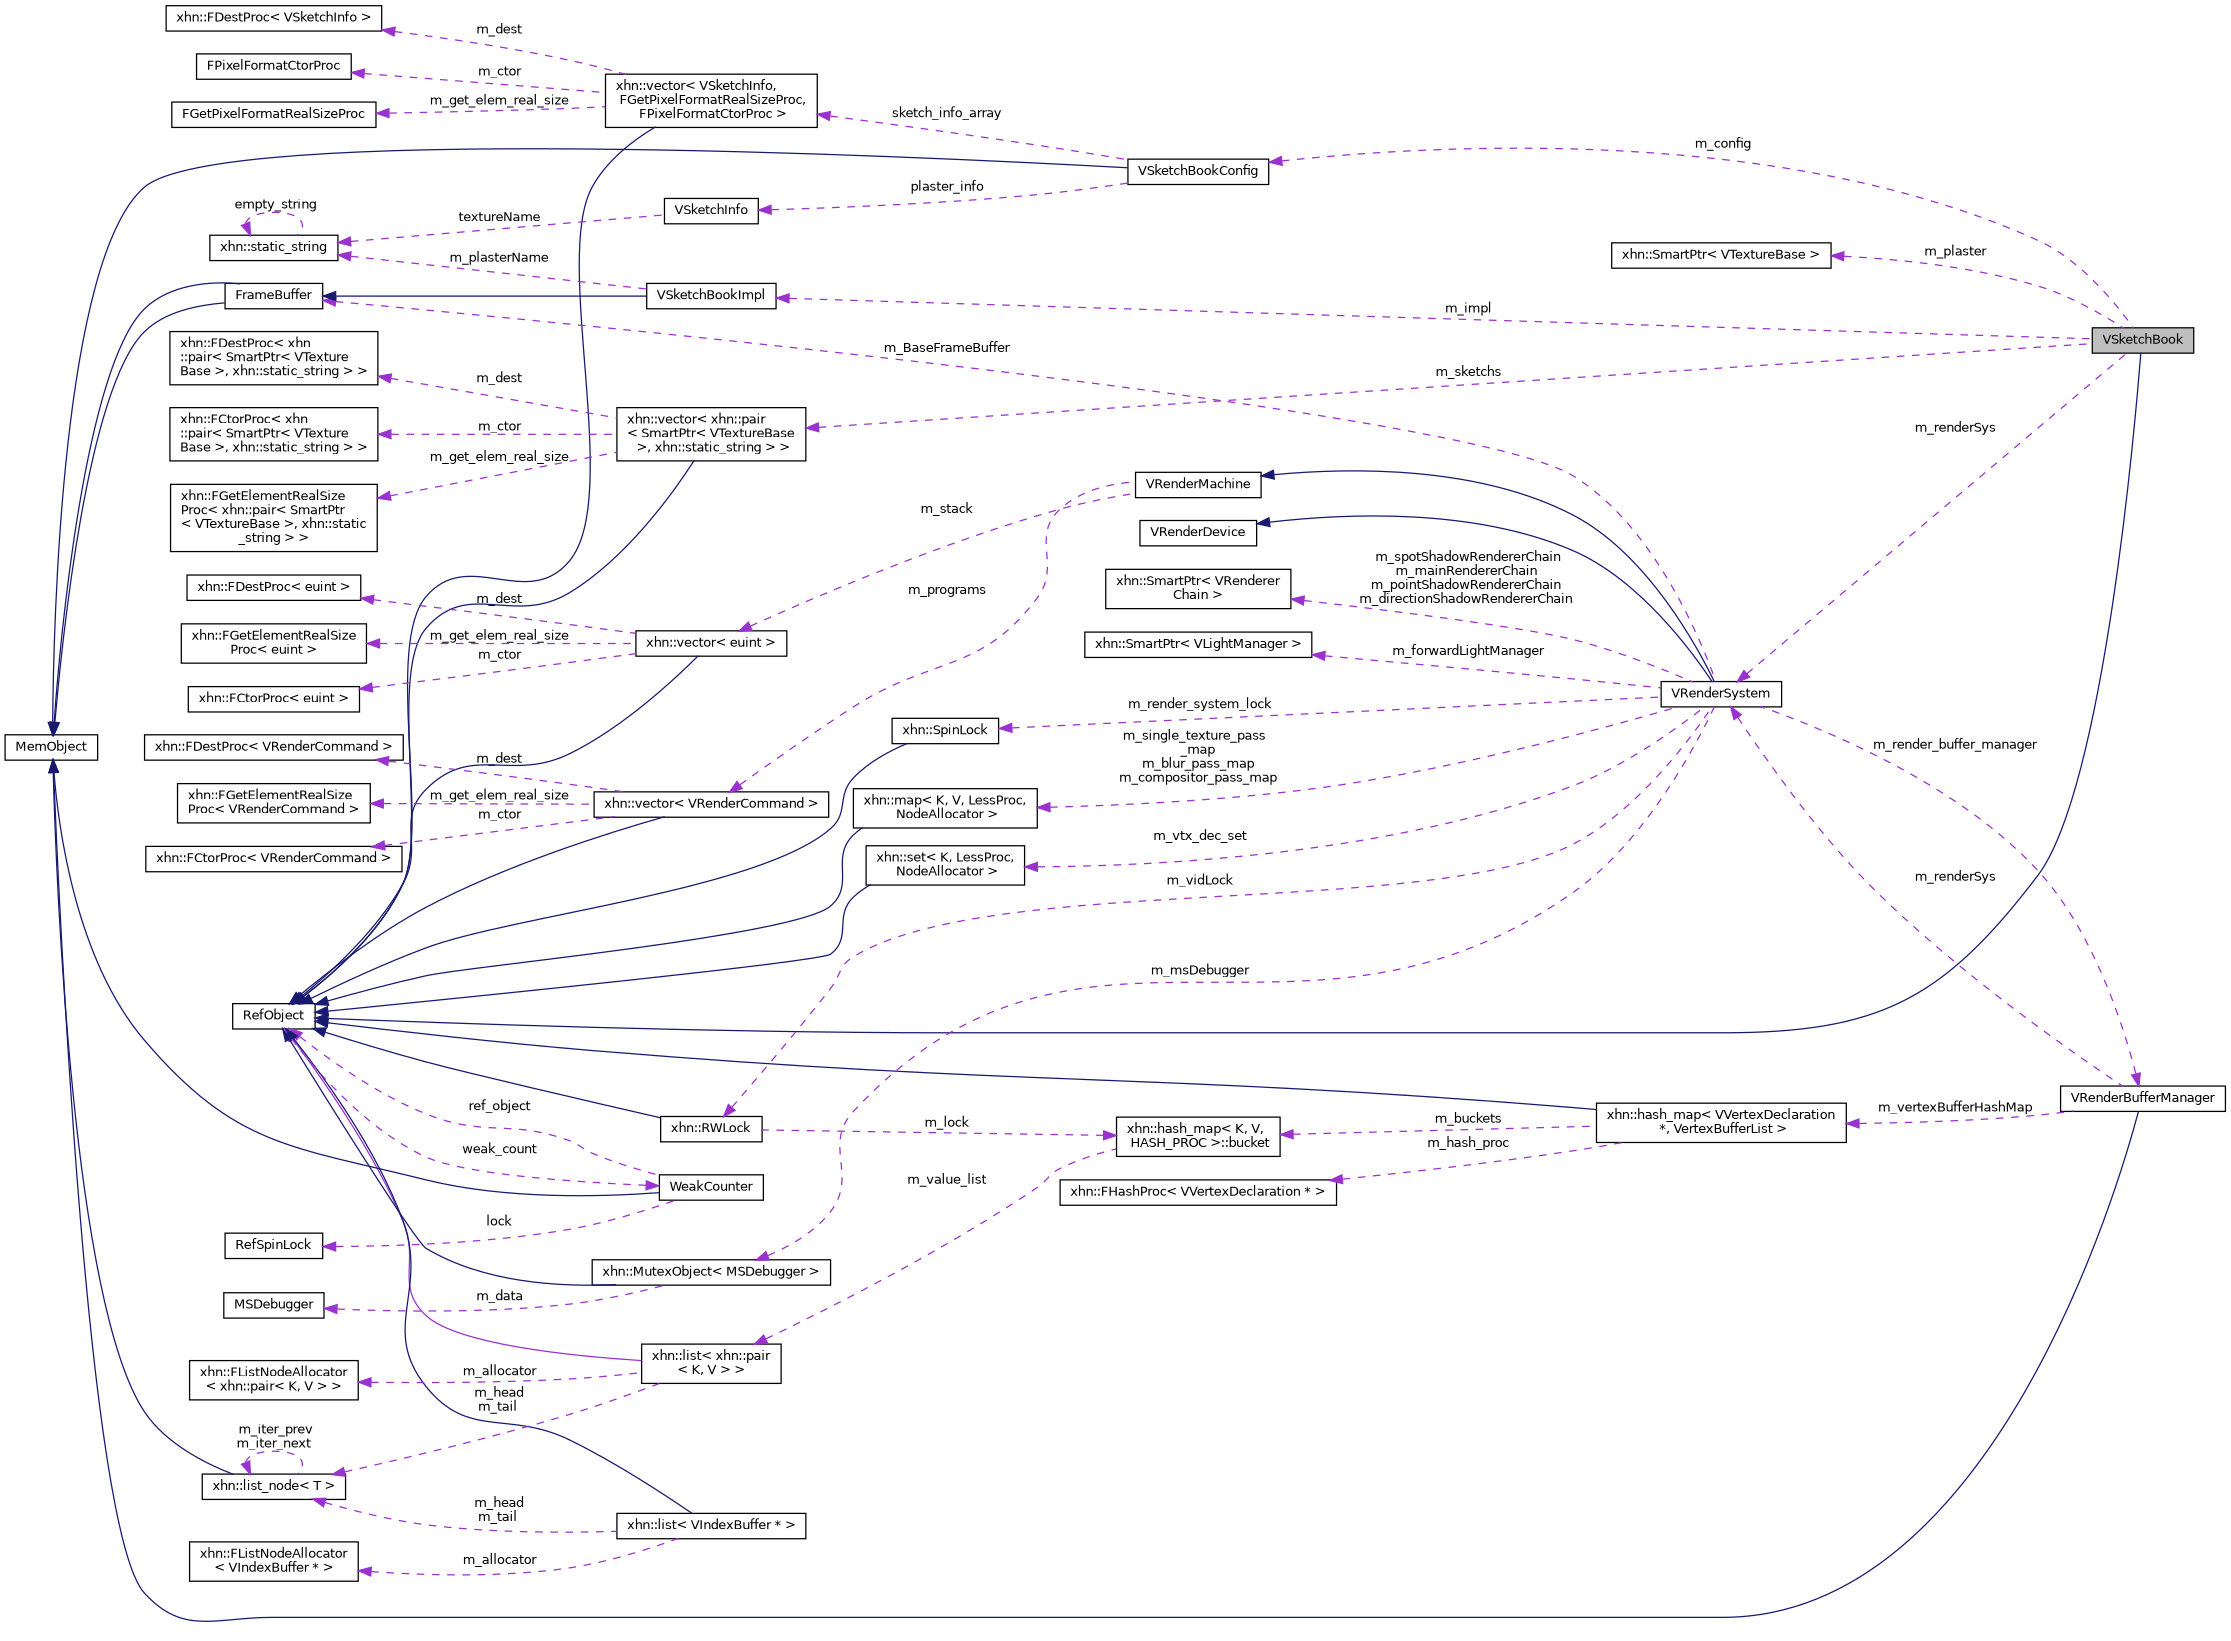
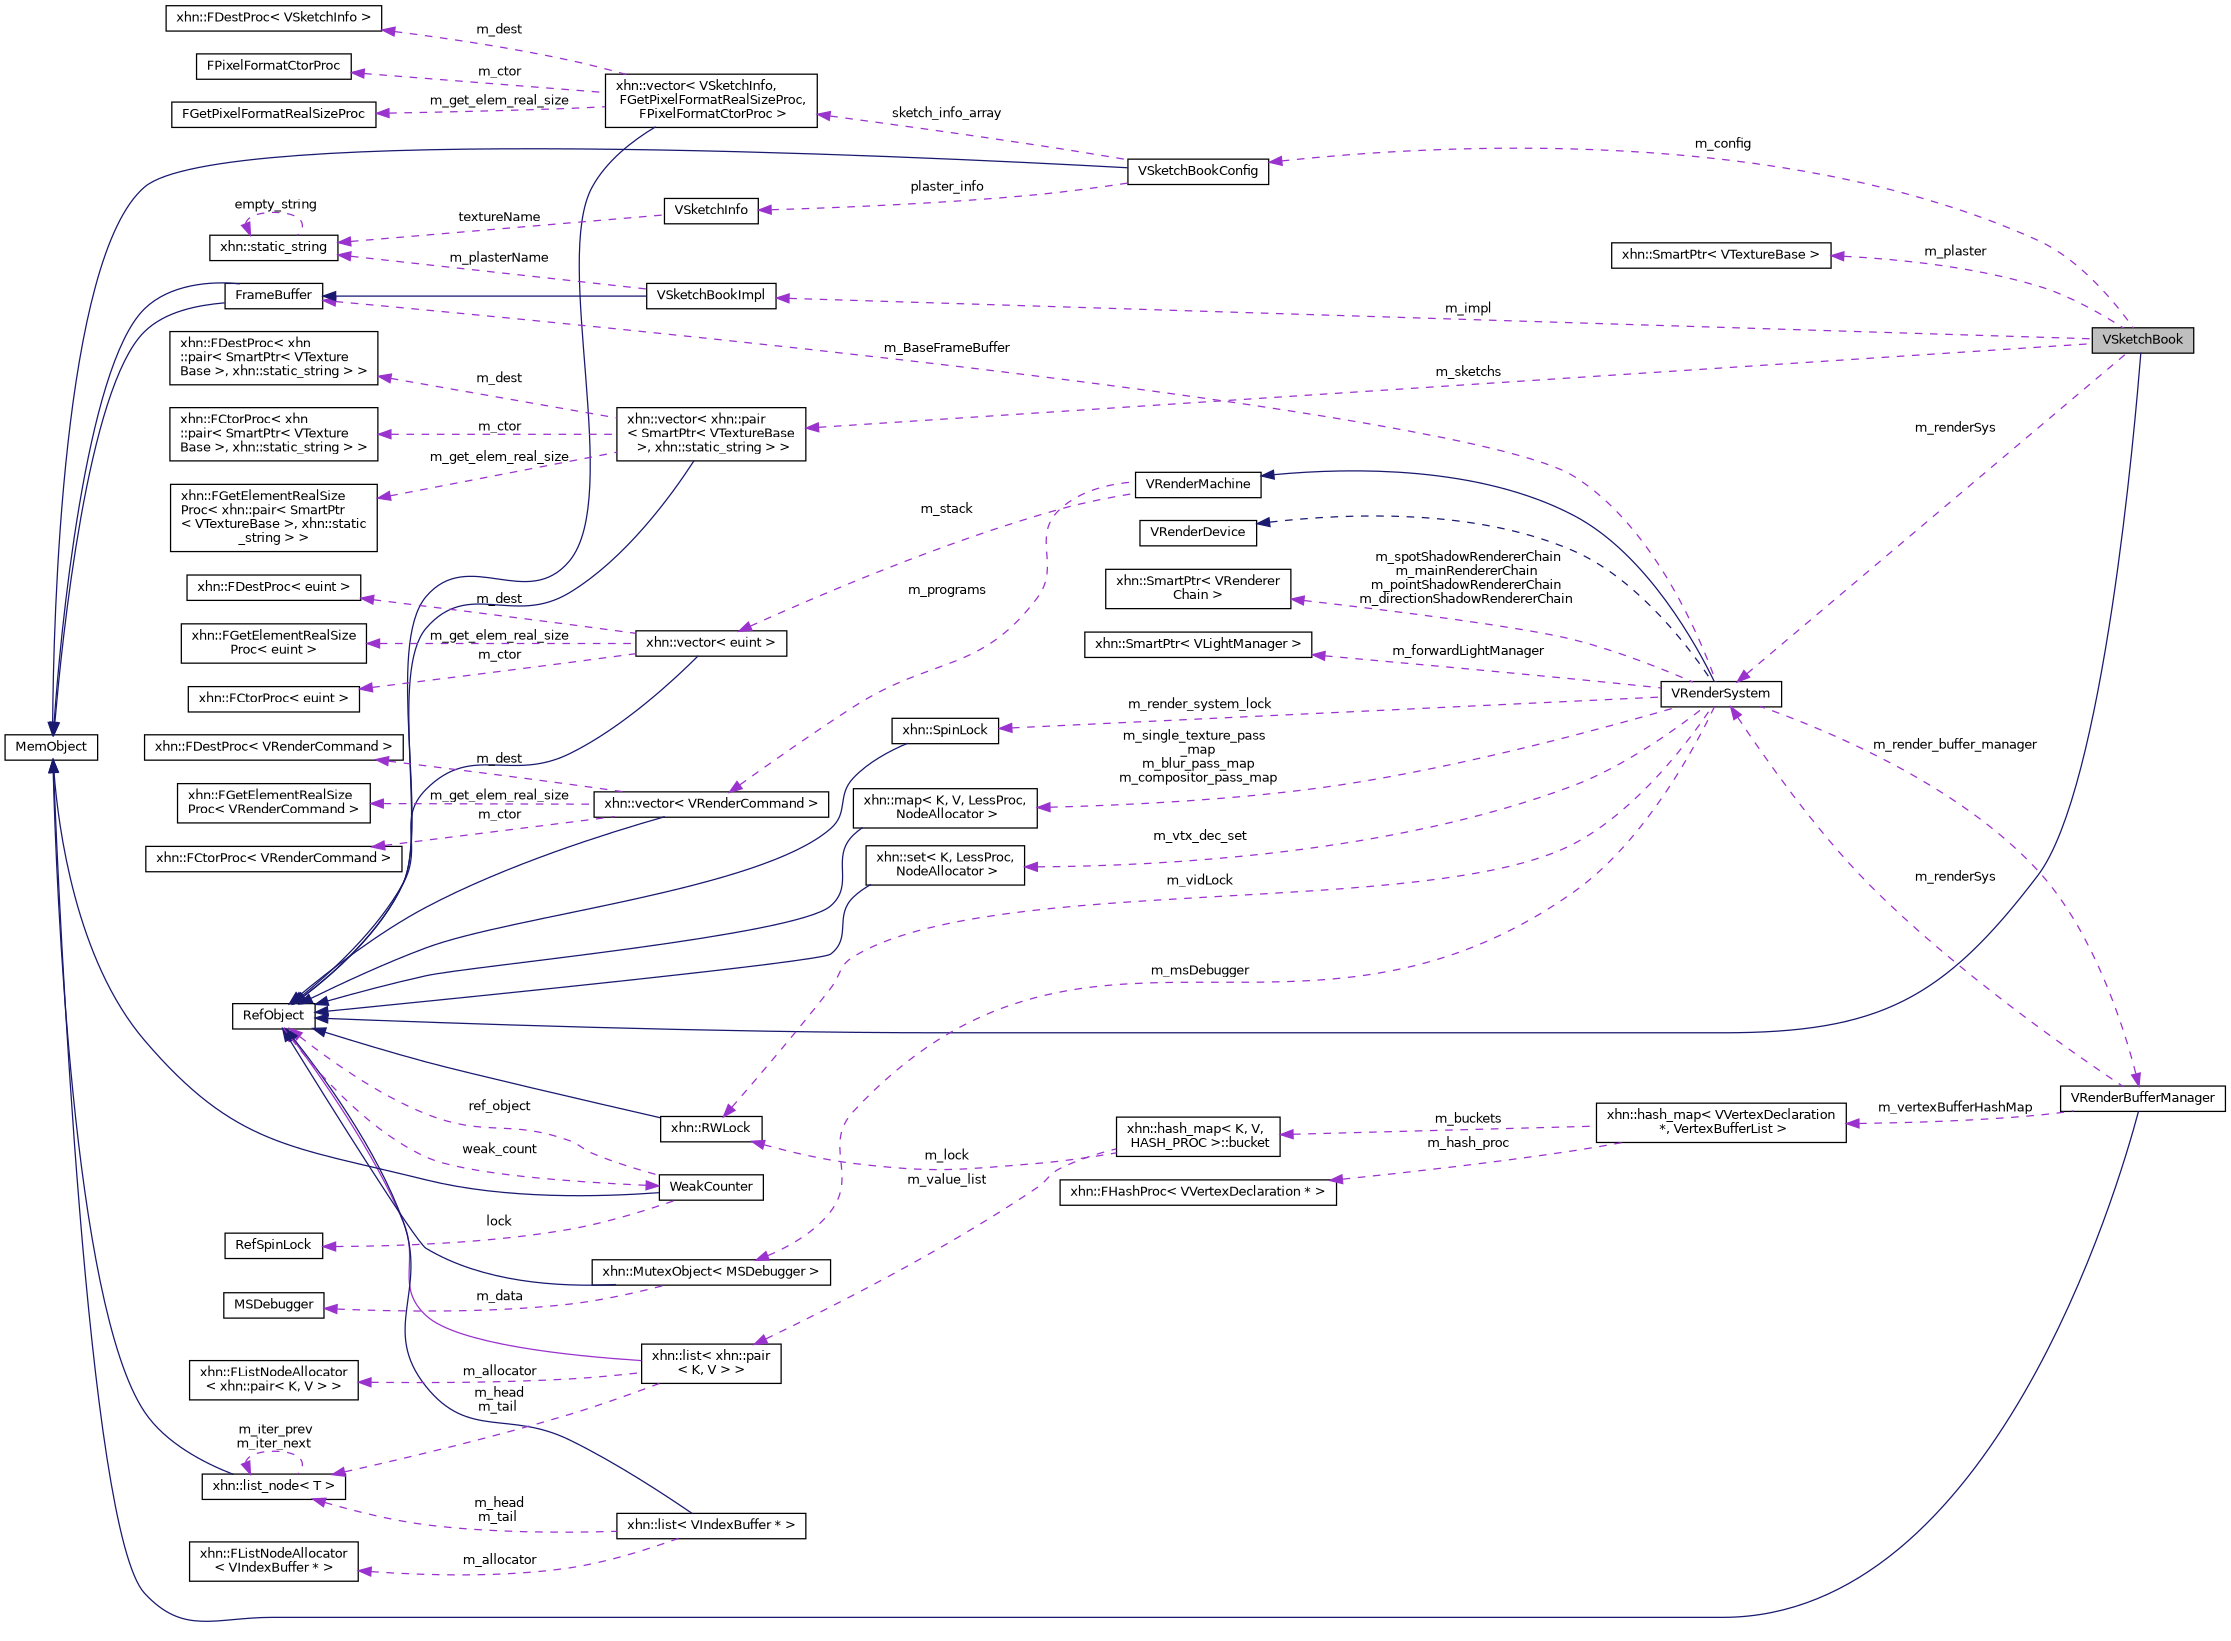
(1519, 533) -> (1519, 533)
(961, 1074) -> none
(933, 1133) -> (940, 1170)
